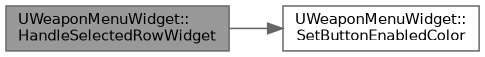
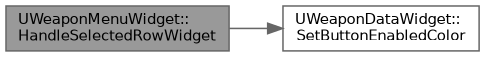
(381, 28) -> (381, 28)
